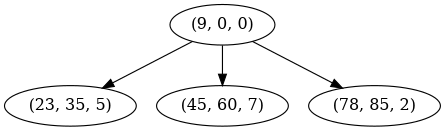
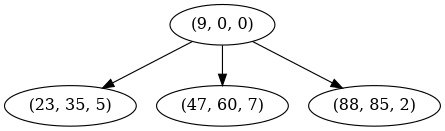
(222, 106) -> (222, 106)
(375, 106) -> (375, 106)
